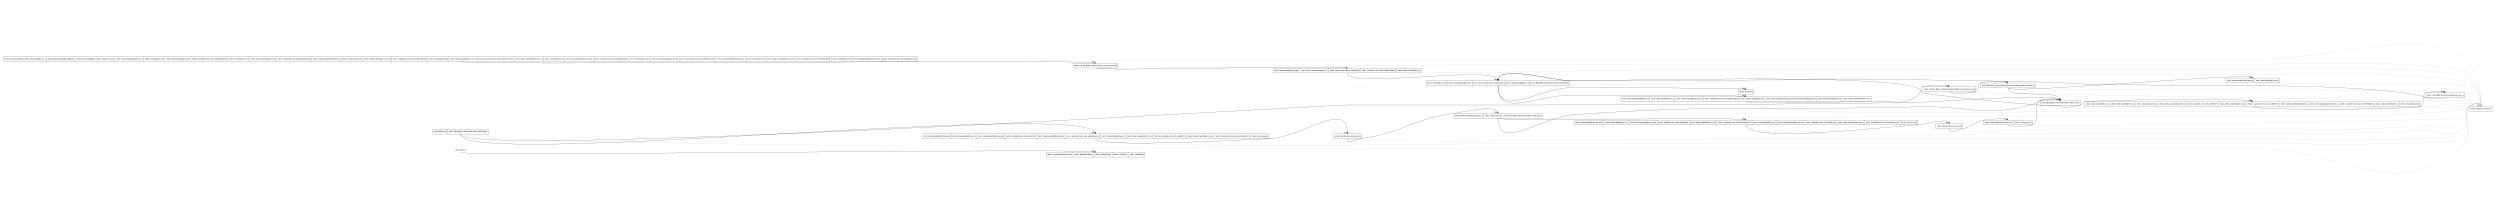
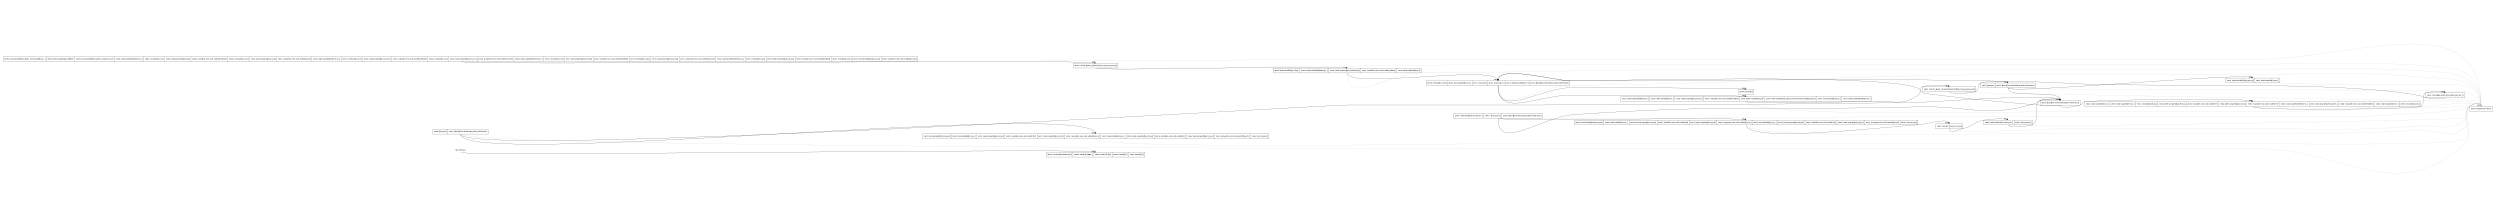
(1347, 136) -> none
